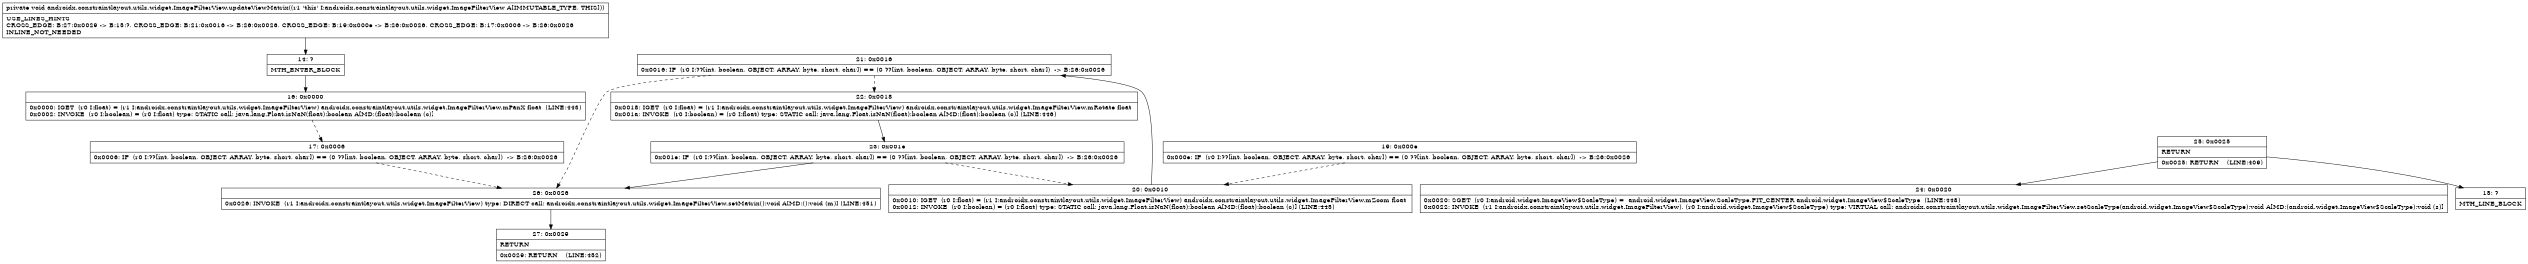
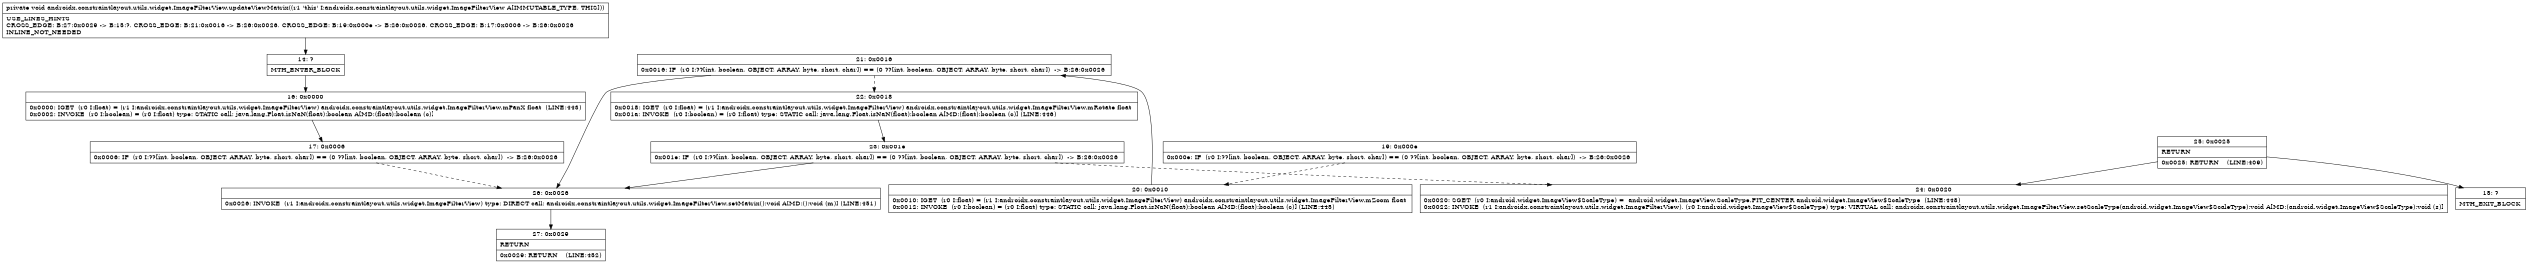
(608, 92) -> (608, 92)
(316, 129) -> (316, 129)
(1007, 173) -> (1301, 175)
(2491, 204) -> (2490, 204)
